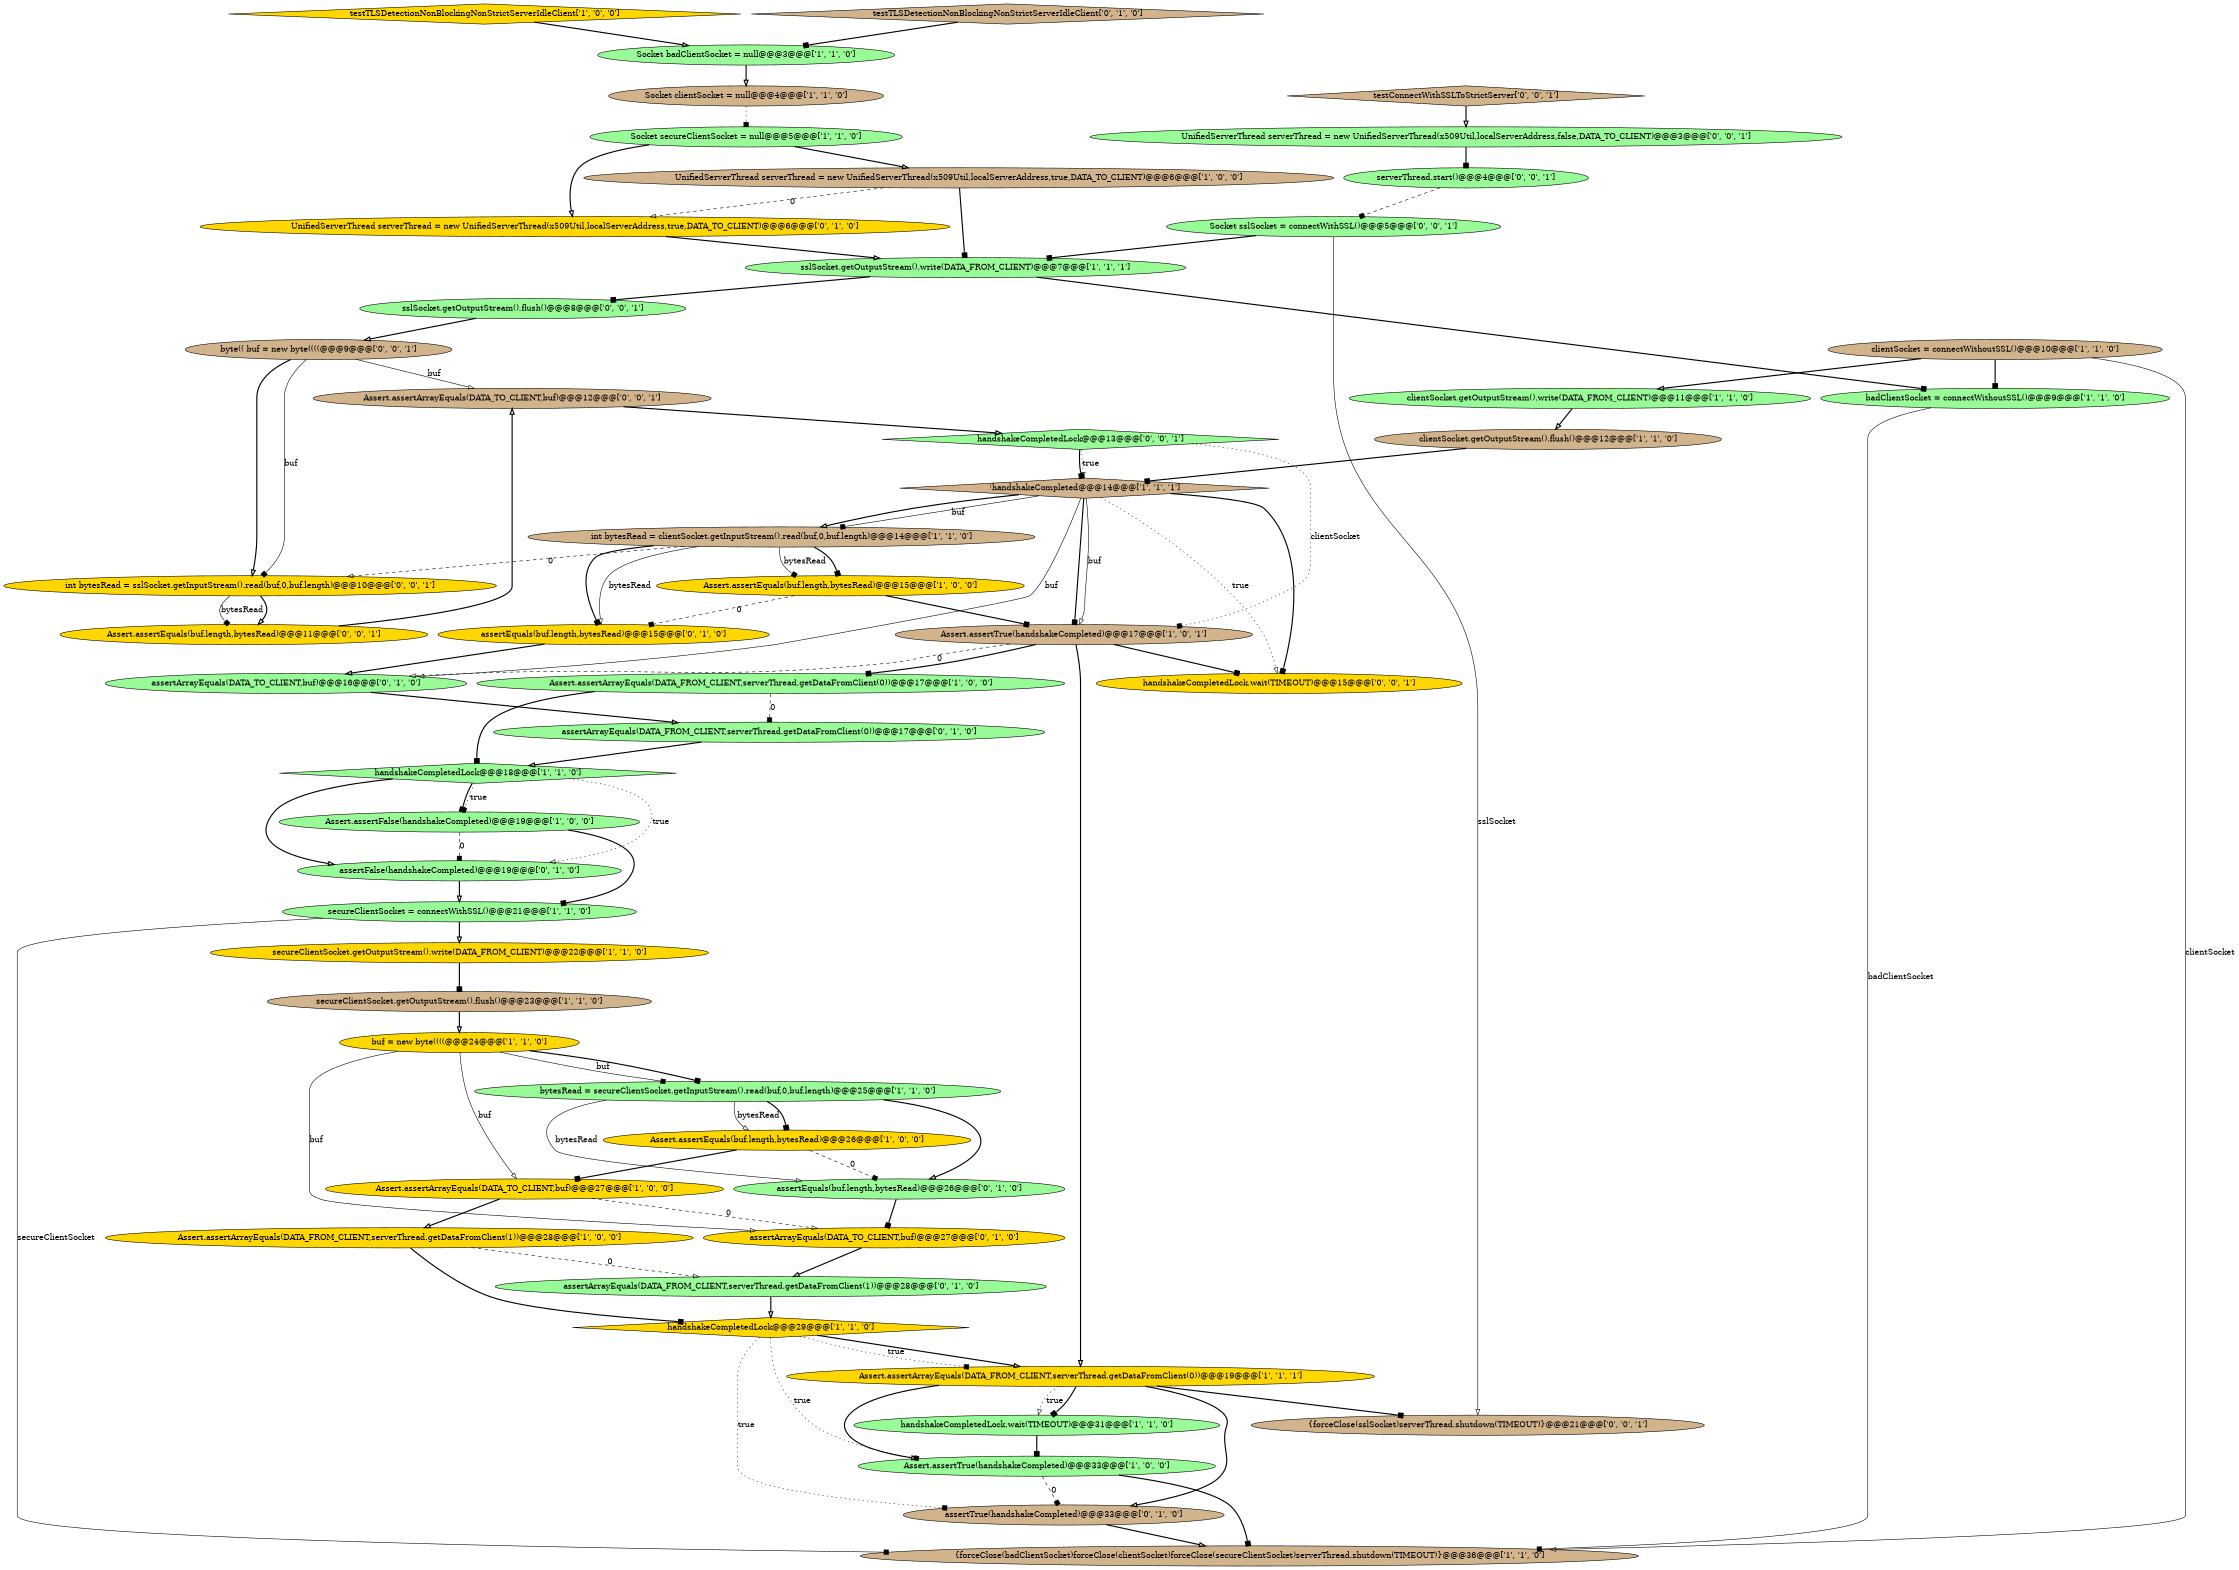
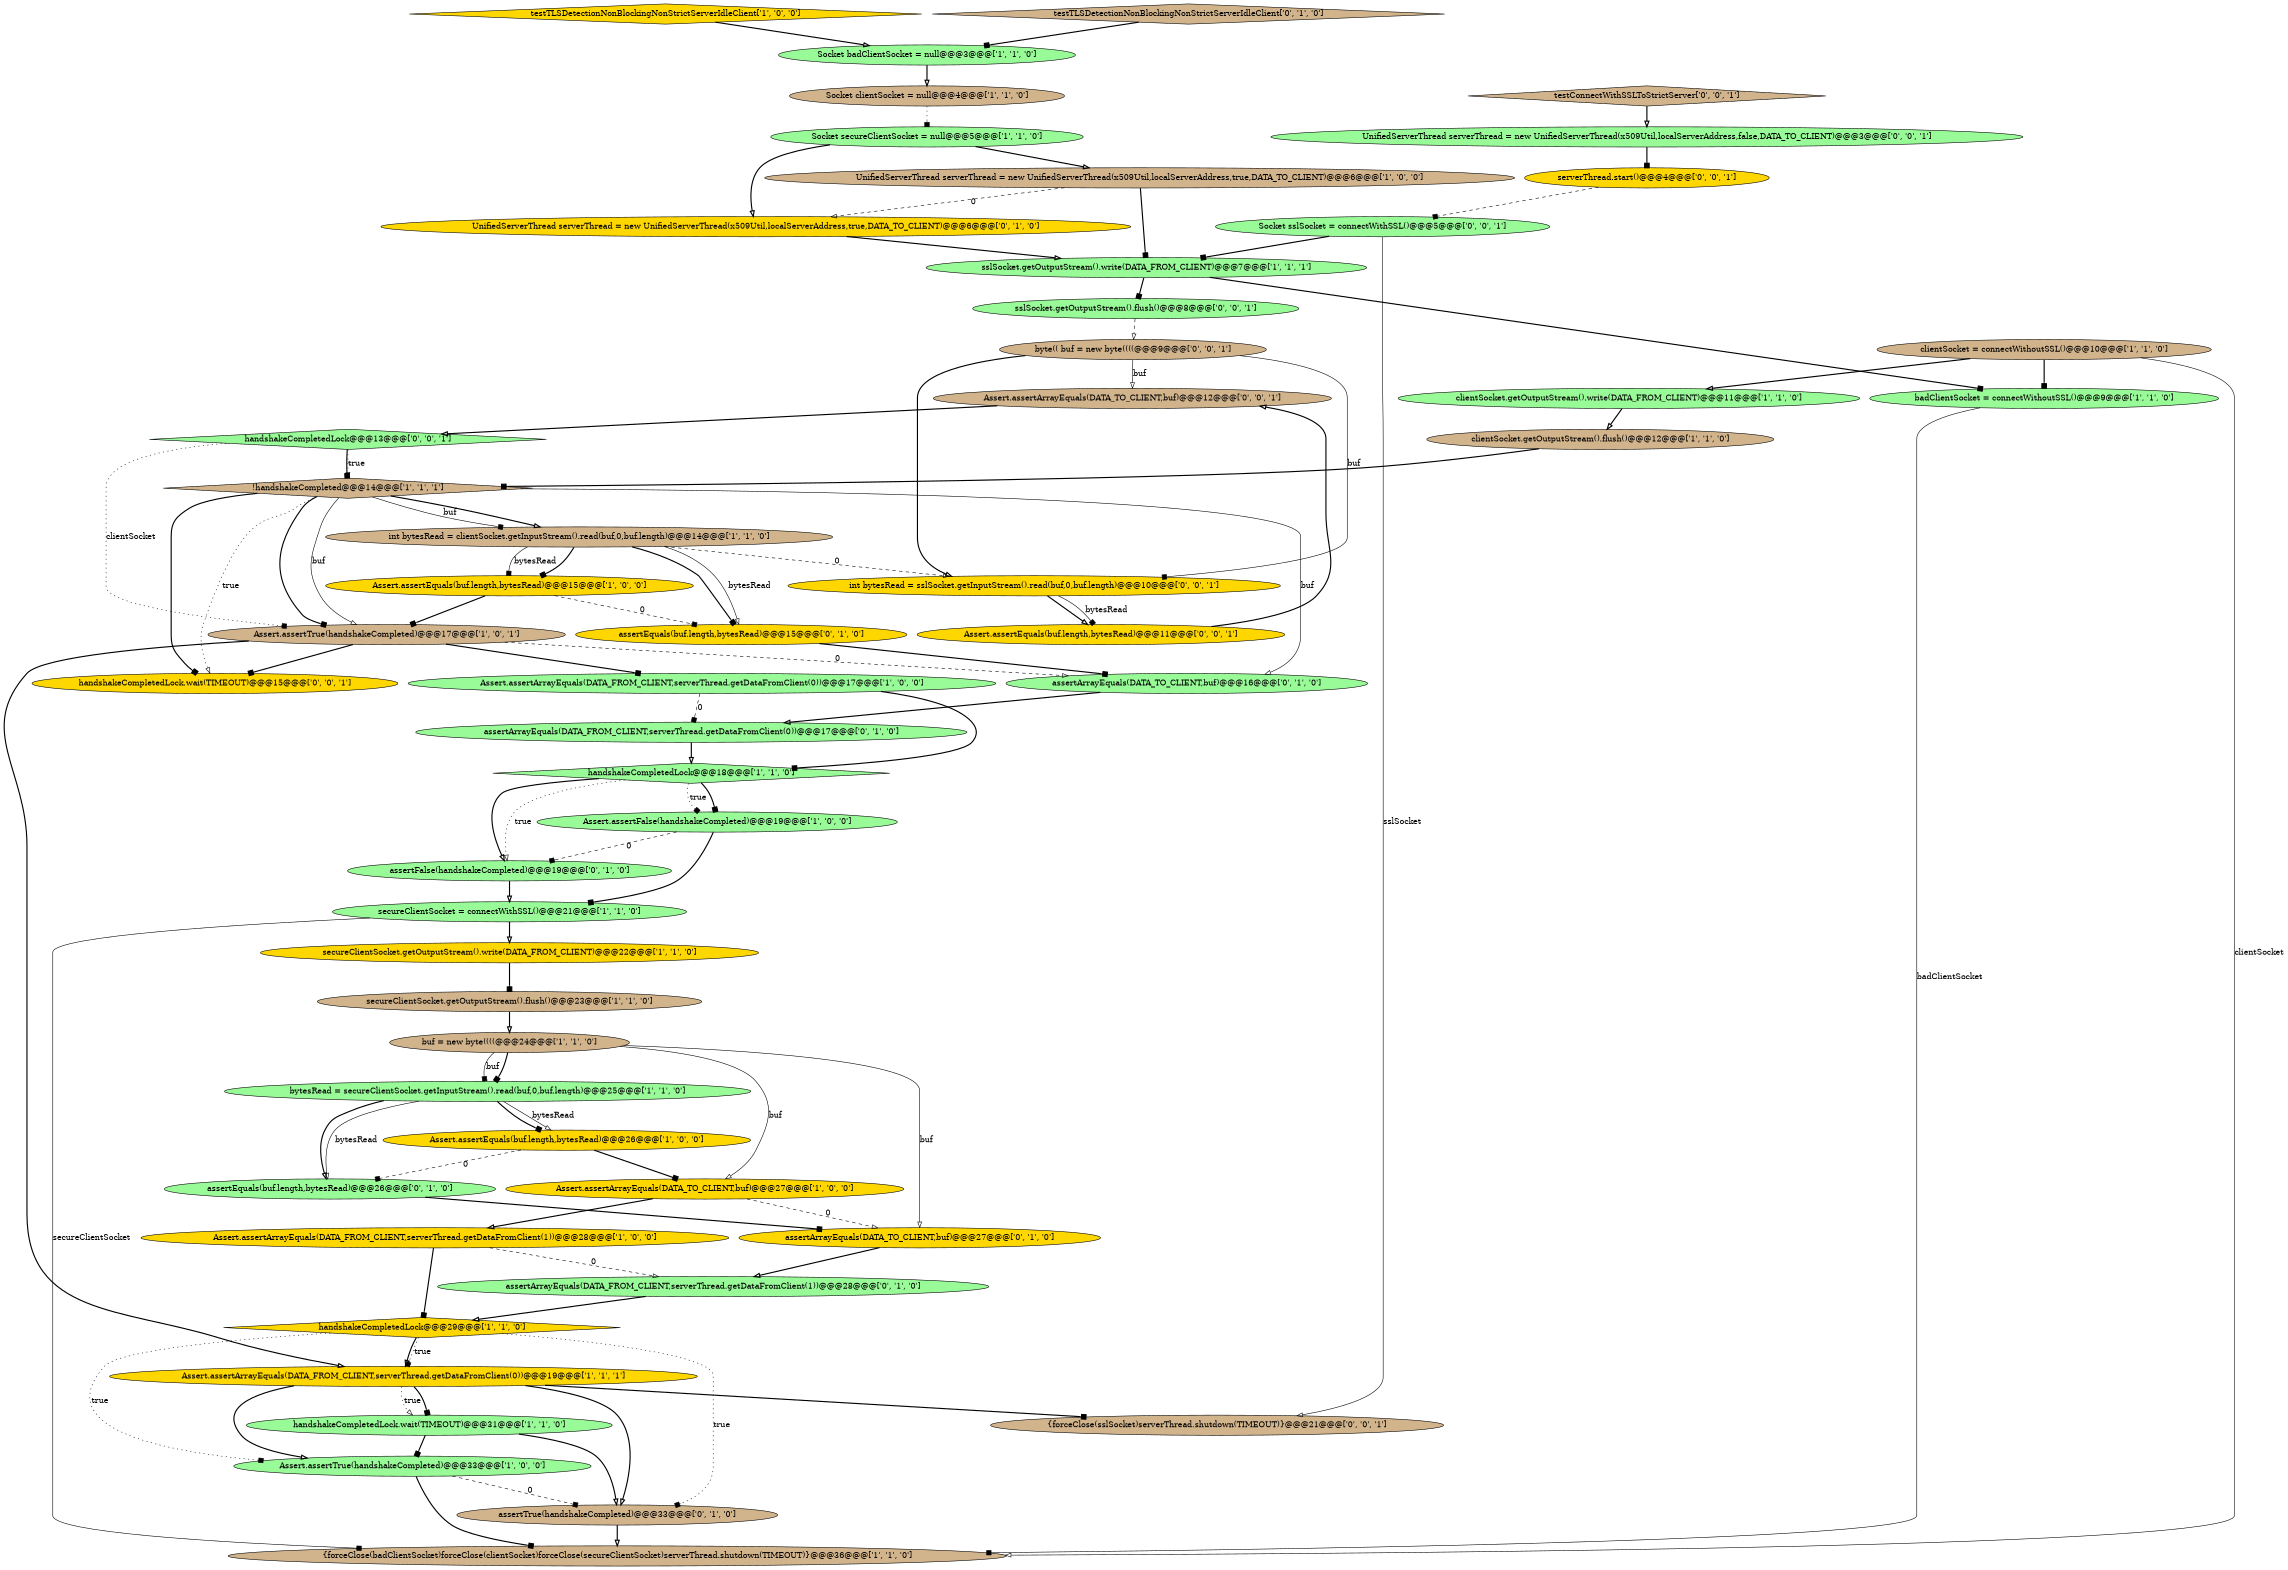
(1466, 178) -> (1647, 178)
(423, 329) -> (1135, 326)
(448, 659) -> (960, 659)
(459, 1043) -> (510, 1043)
none -> (582, 1448)
